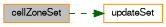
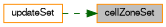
(82, 13) -> (75, 13)
